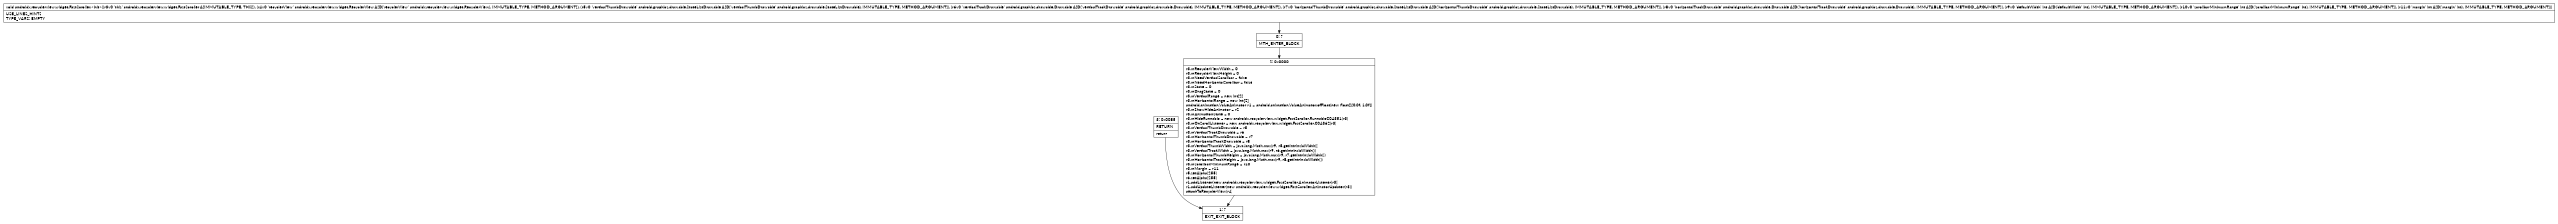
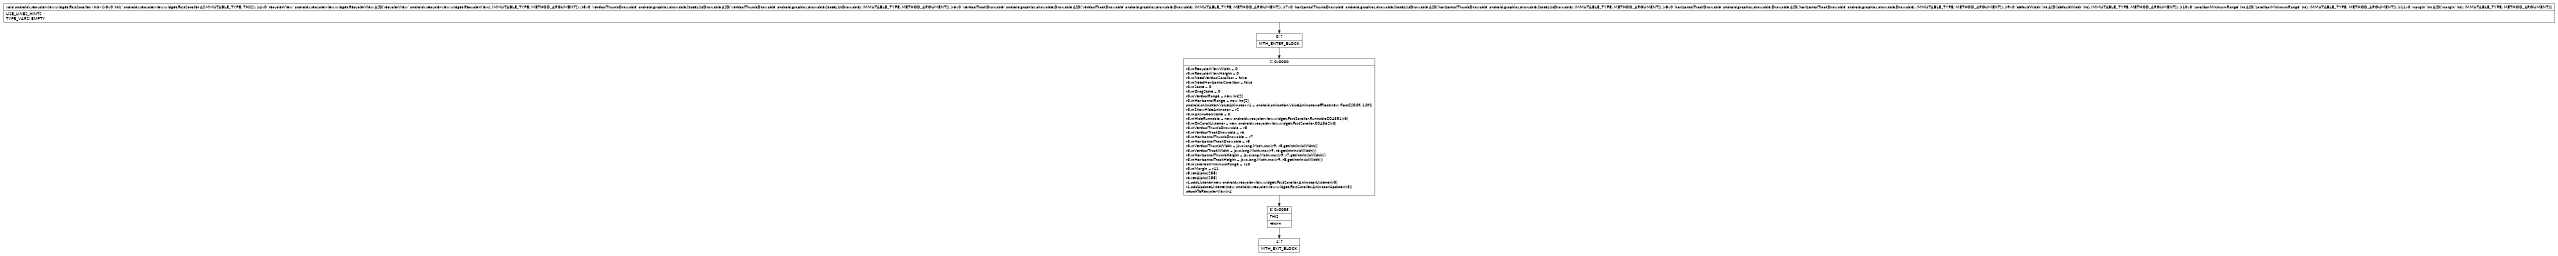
(1165, 127) -> (1274, 217)
(1232, 199) -> (1279, 199)
(1223, 217) -> (1279, 249)
